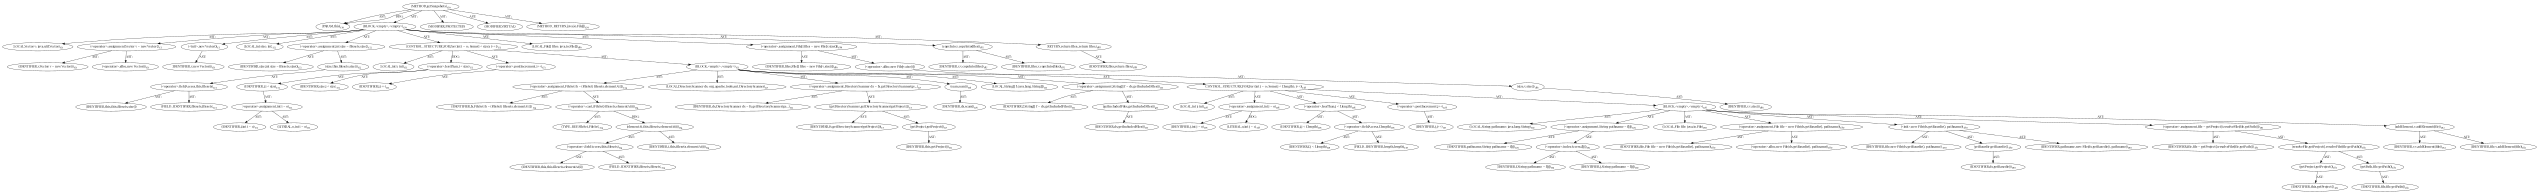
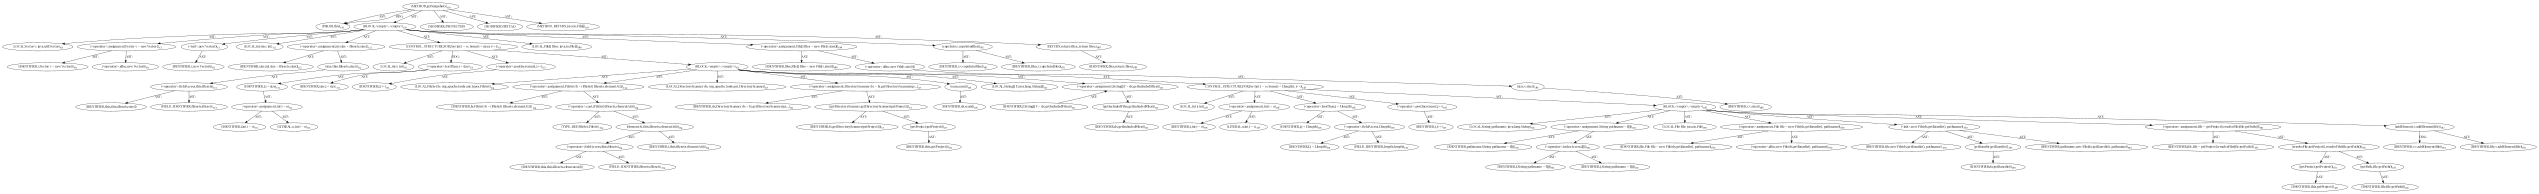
none -> (455, 87)
(1071, 95) -> (1081, 98)
(1157, 107) -> (1157, 107)
(636, 117) -> (636, 117)
(1253, 117) -> (1253, 117)
(2424, 137) -> (2424, 137)
